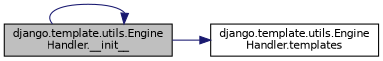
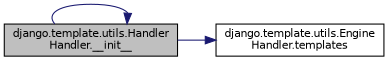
(88, 40) -> (91, 40)
